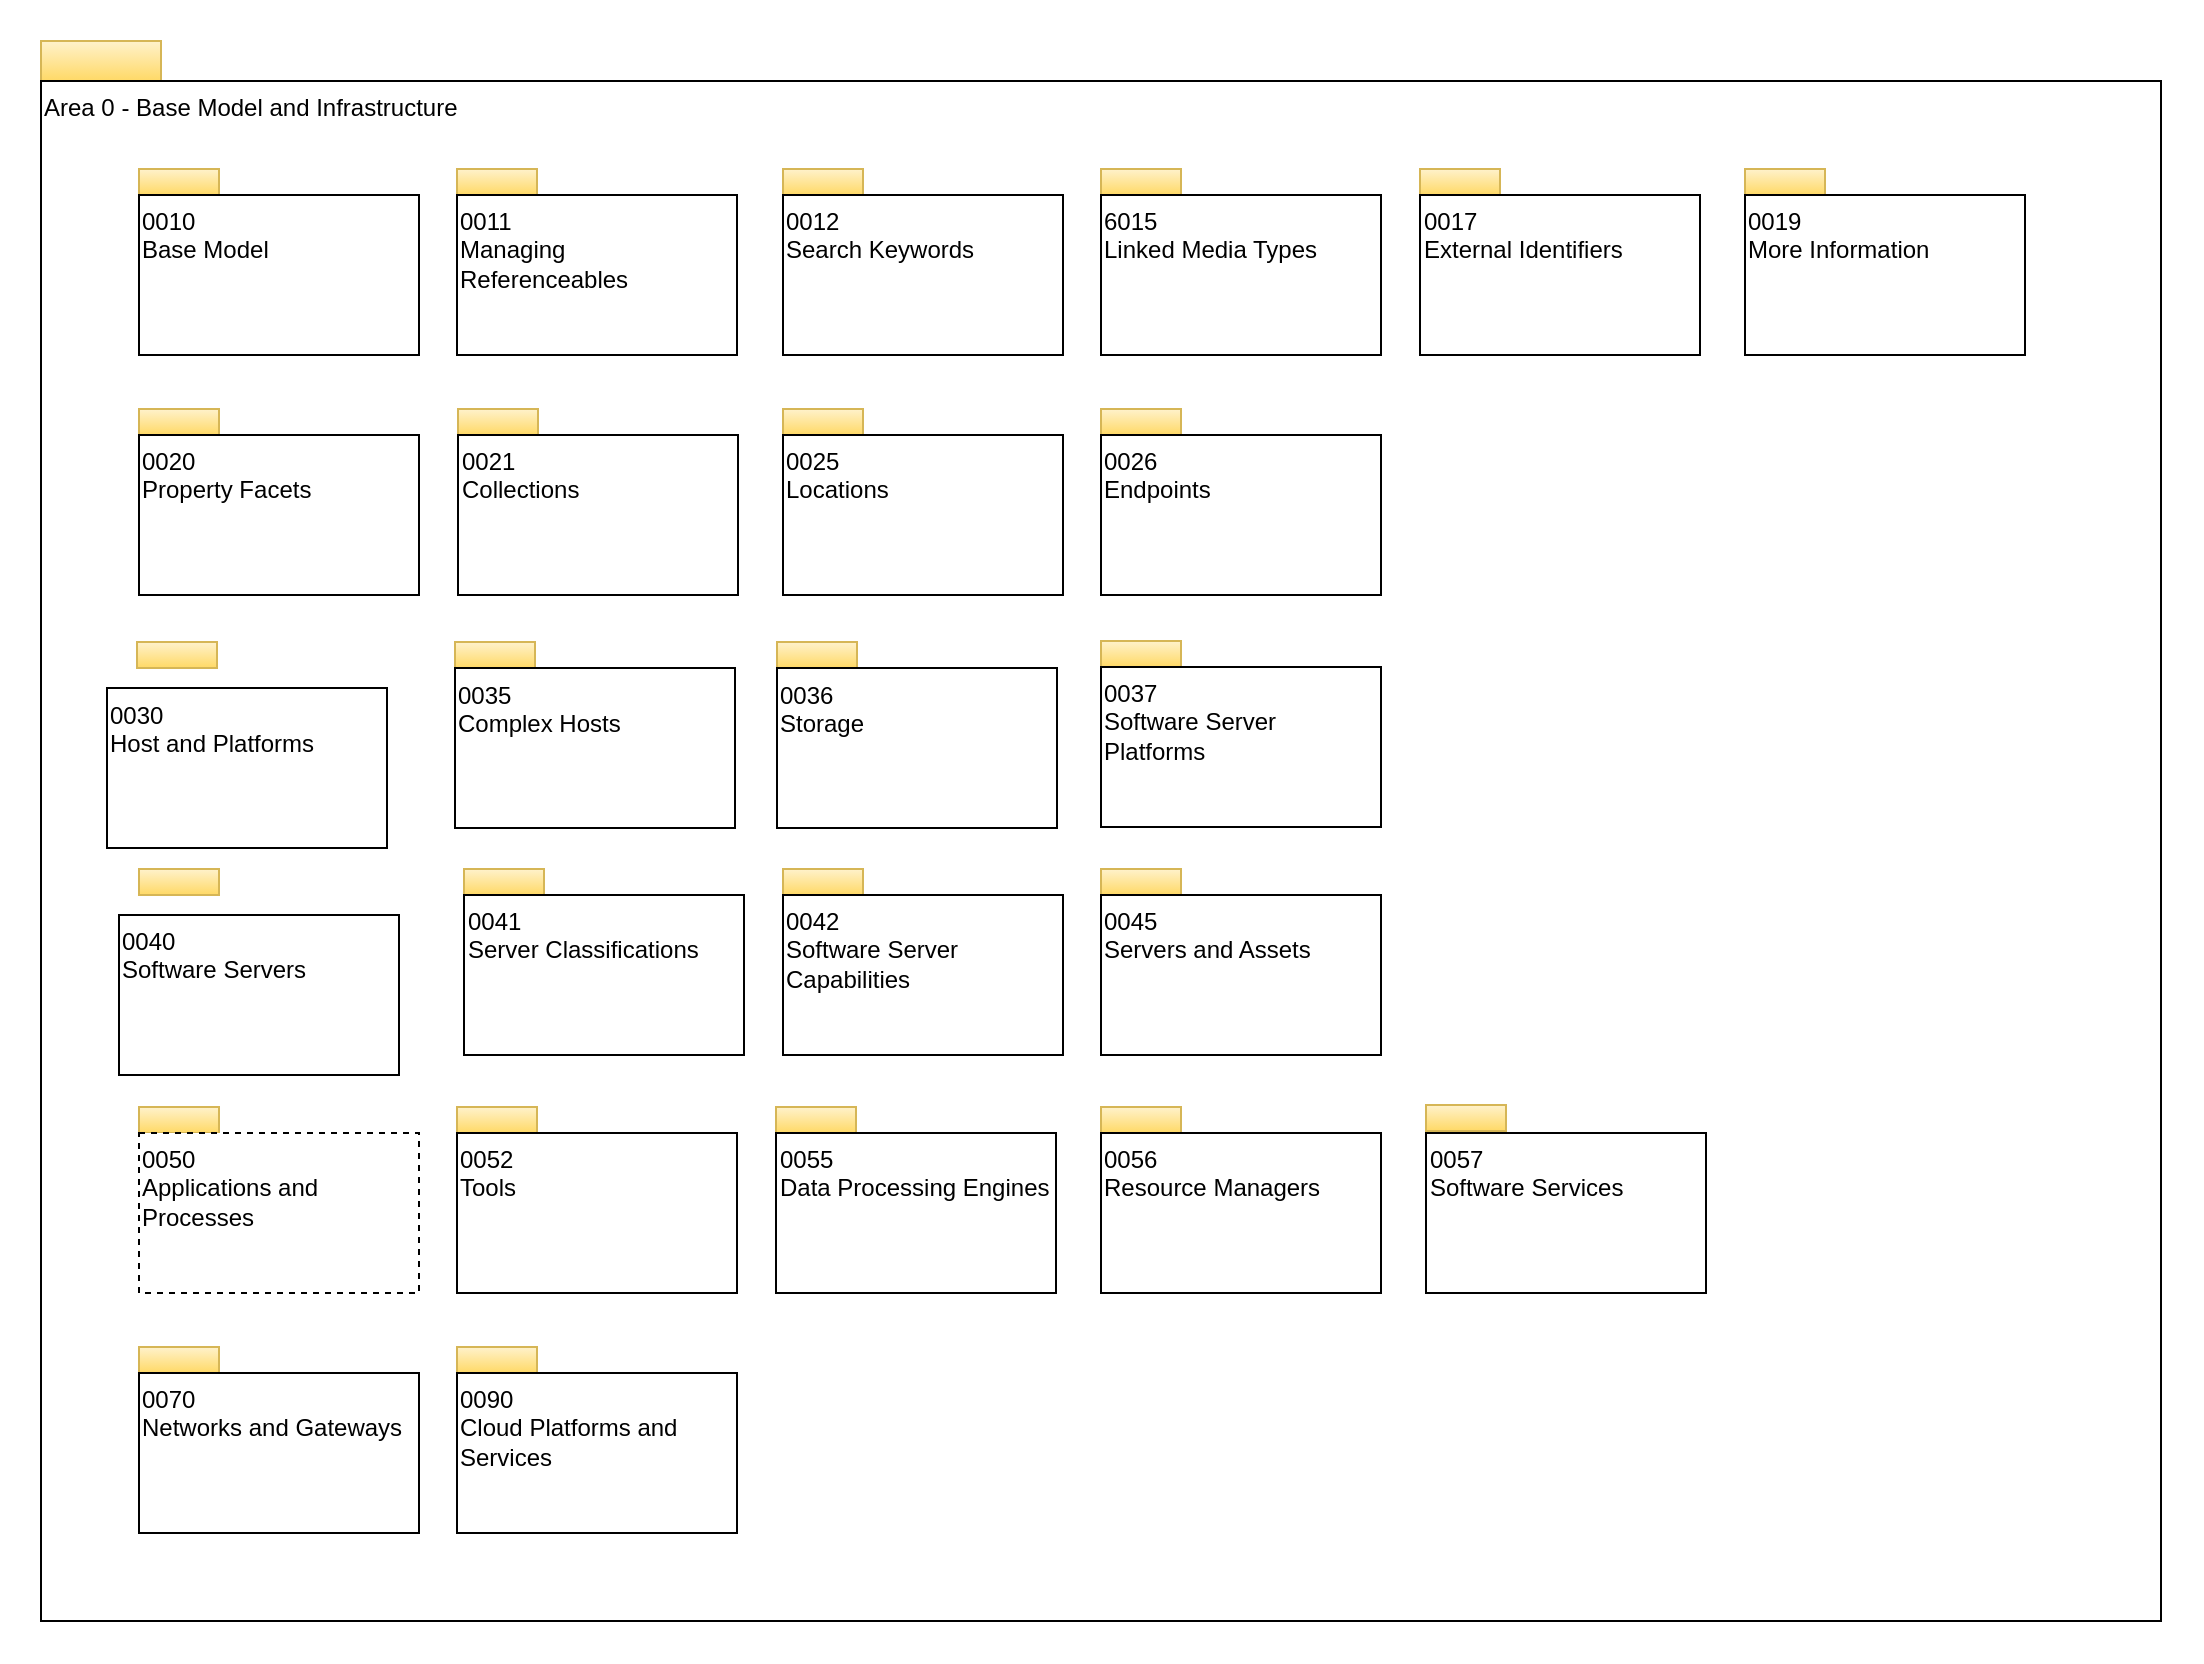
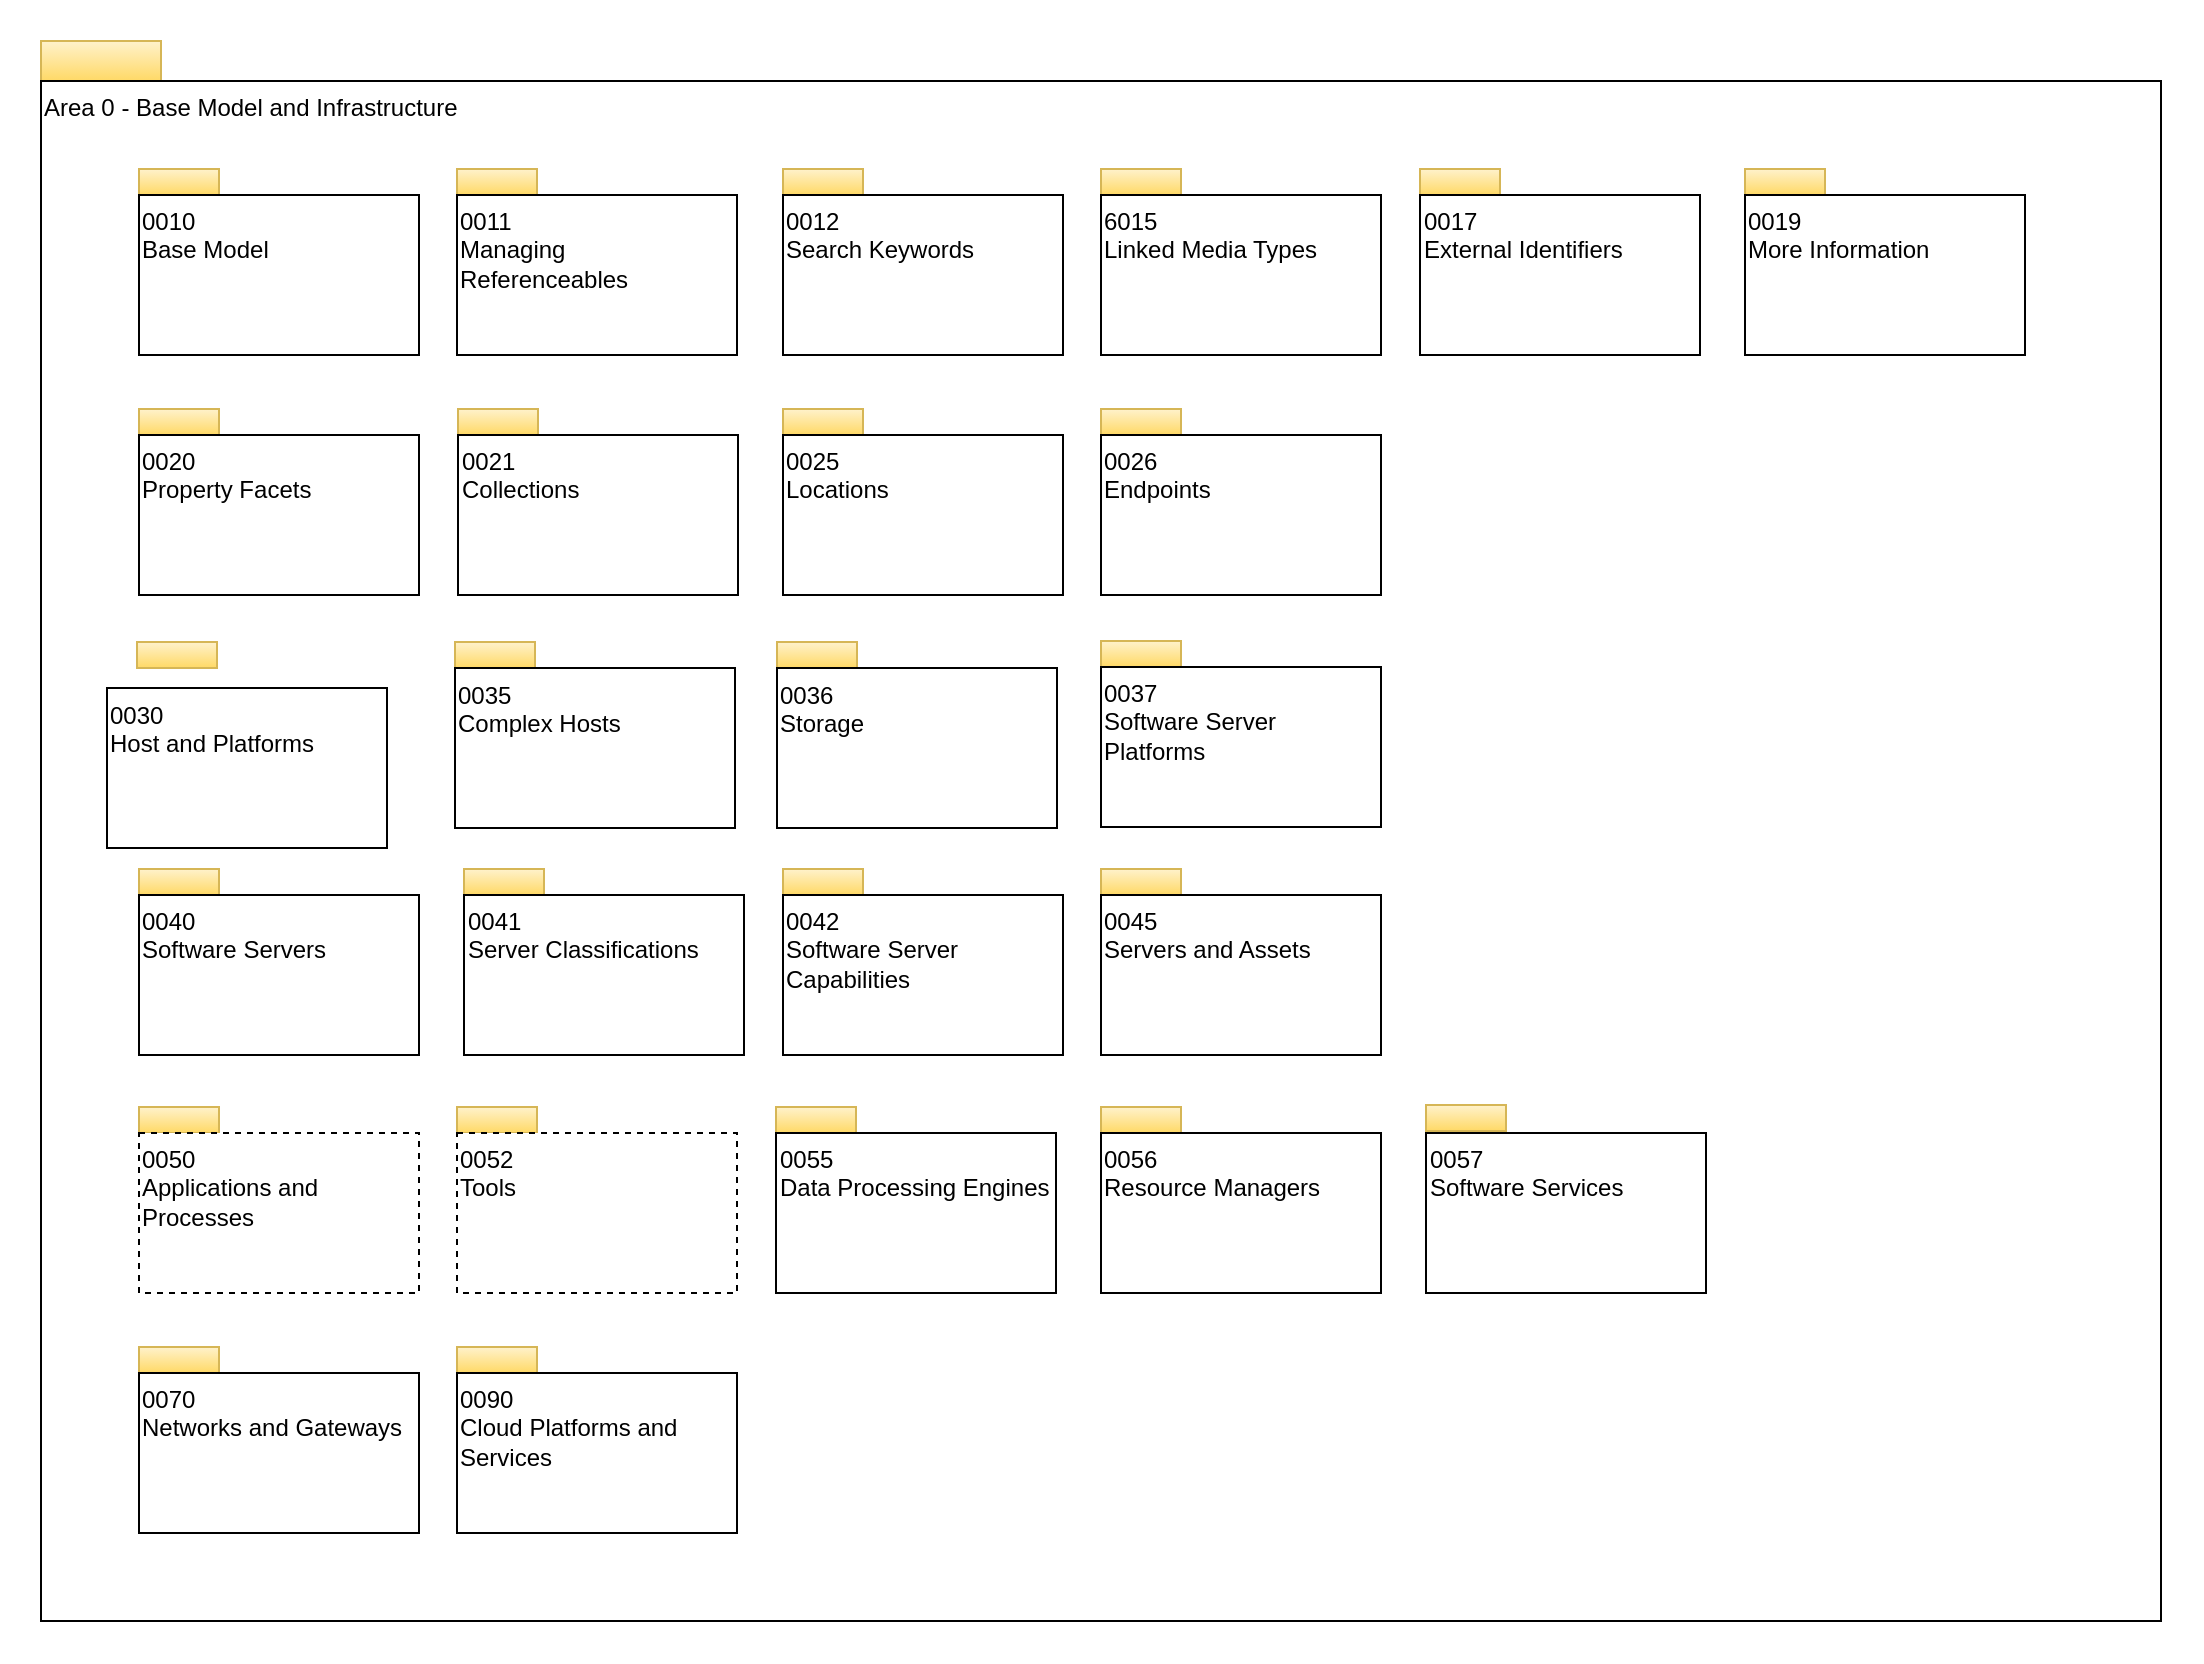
(259, 995) -> (279, 975)
(597, 1213) -> (597, 1213)
